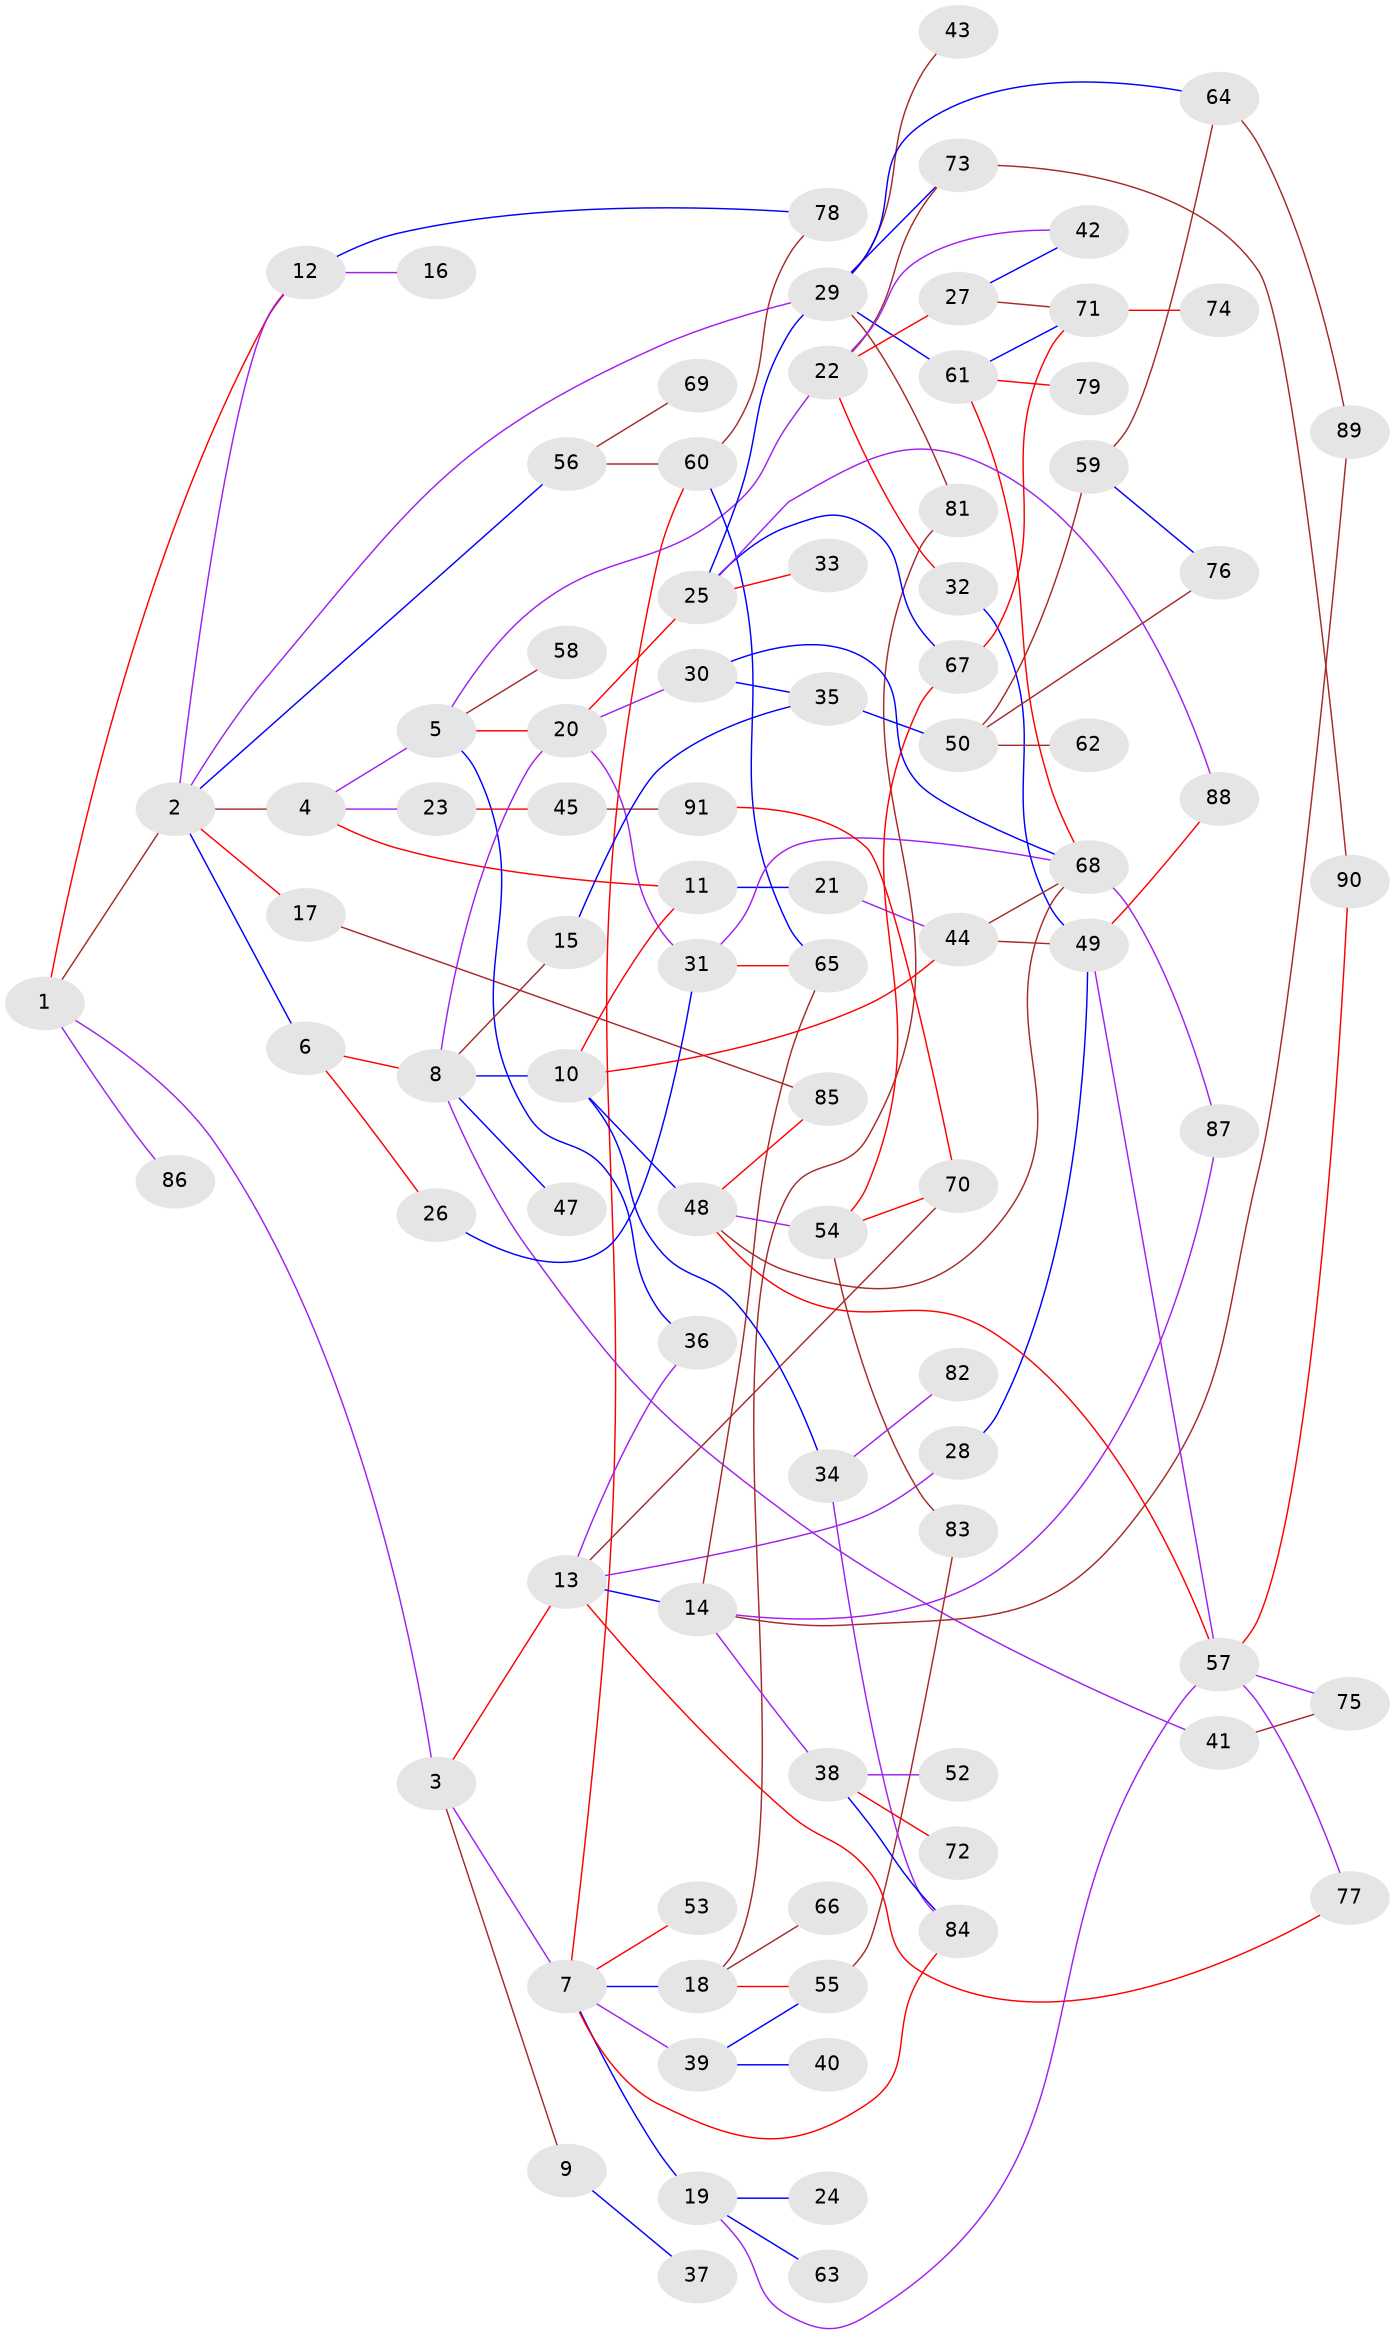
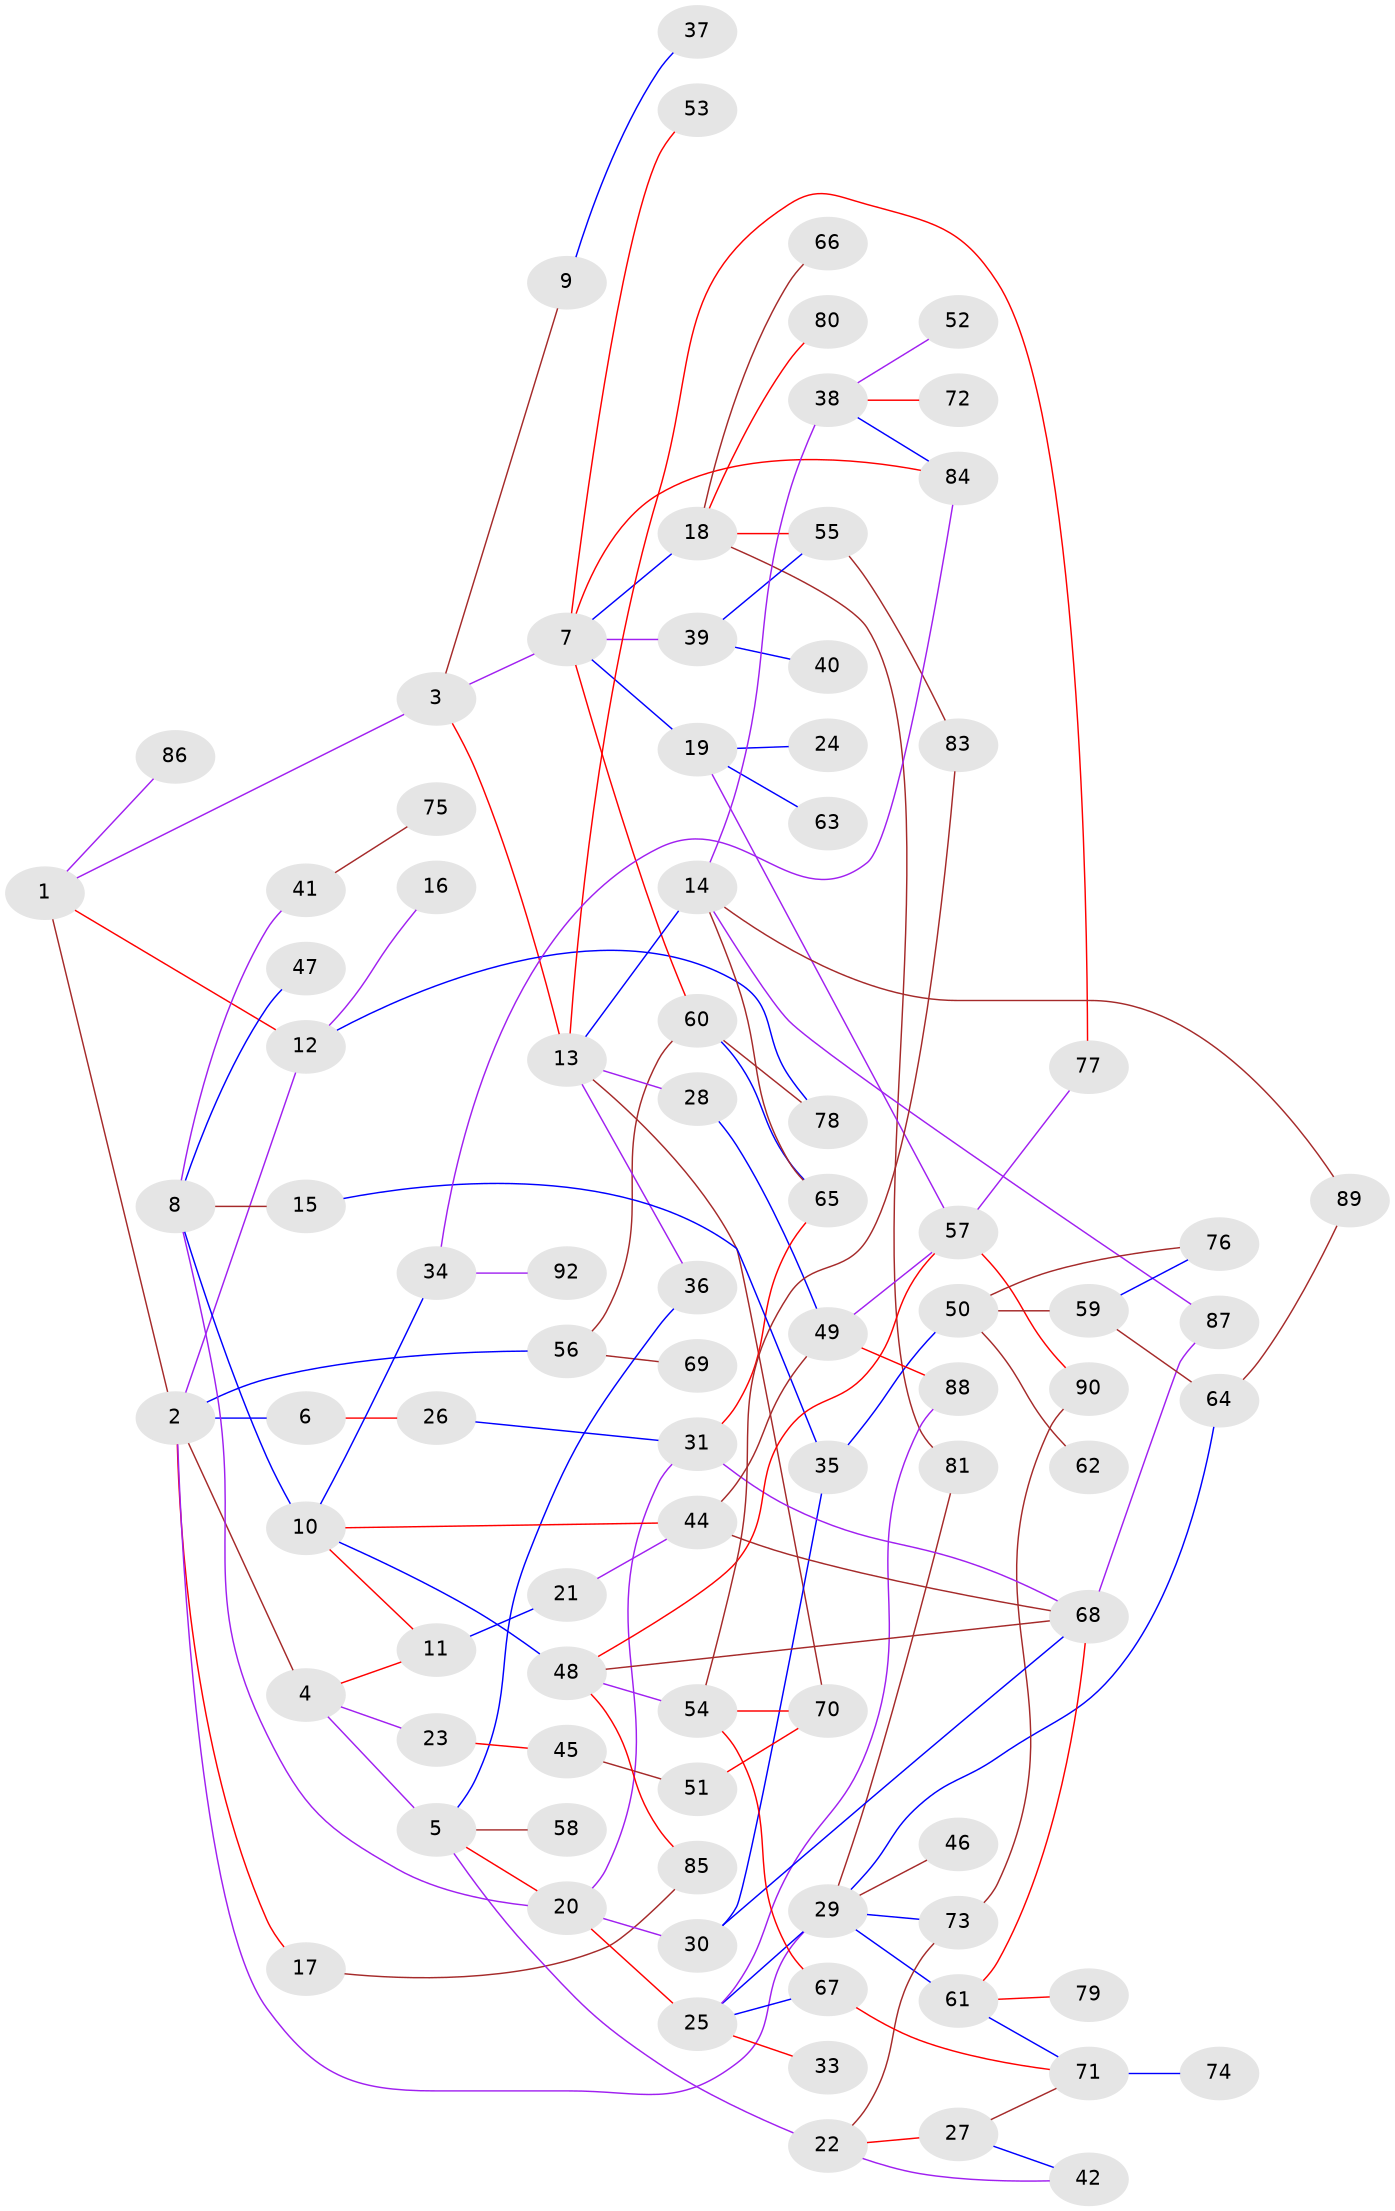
(958, 32) -> (958, 1844)
(1154, 310) -> (1154, 2074)
none -> (828, 322)
(958, 589) -> none
(697, 809) -> (697, 1789)
(371, 1062) -> none
(958, 1375) -> (567, 1273)
(1285, 1684) -> none
